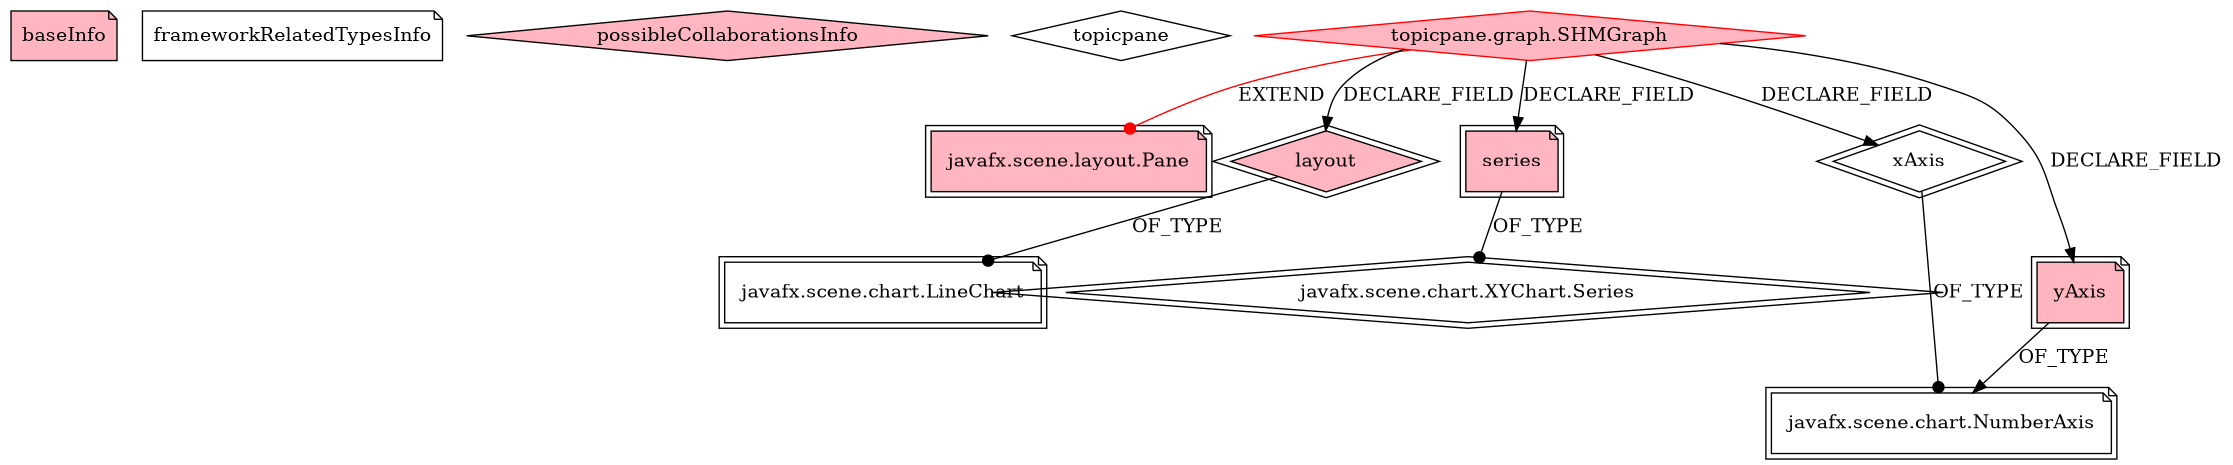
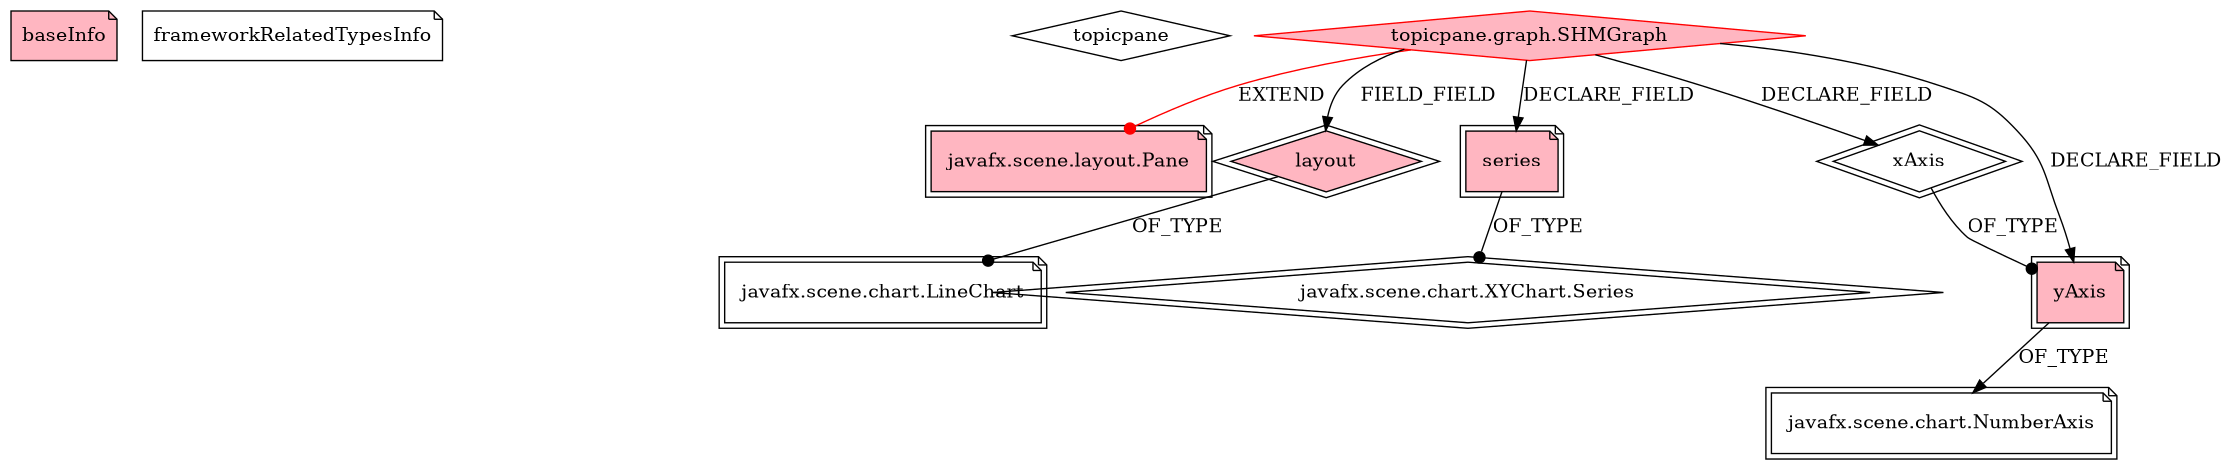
(727, 36) -> none
(1429, 96) -> (1429, 96)
(1930, 286) -> (1969, 239)
